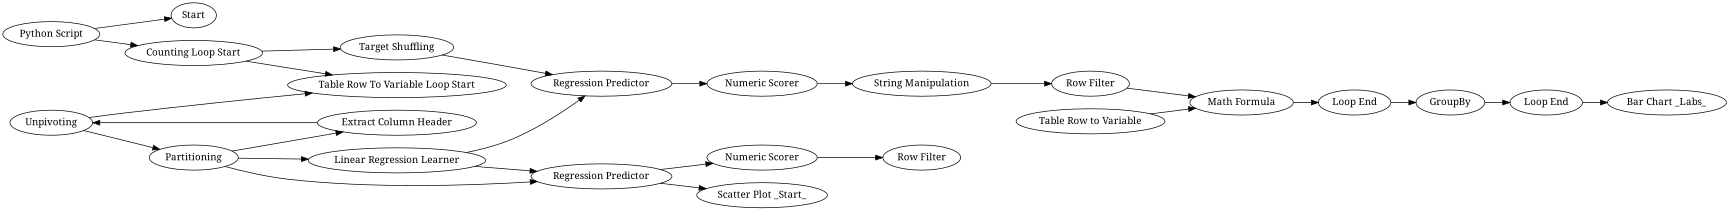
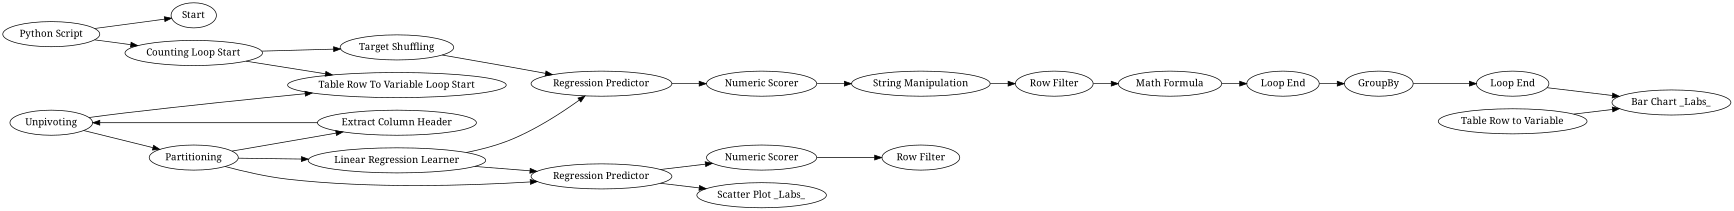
(1169, 111) -> (1593, 112)
(762, 195) -> (762, 195)
